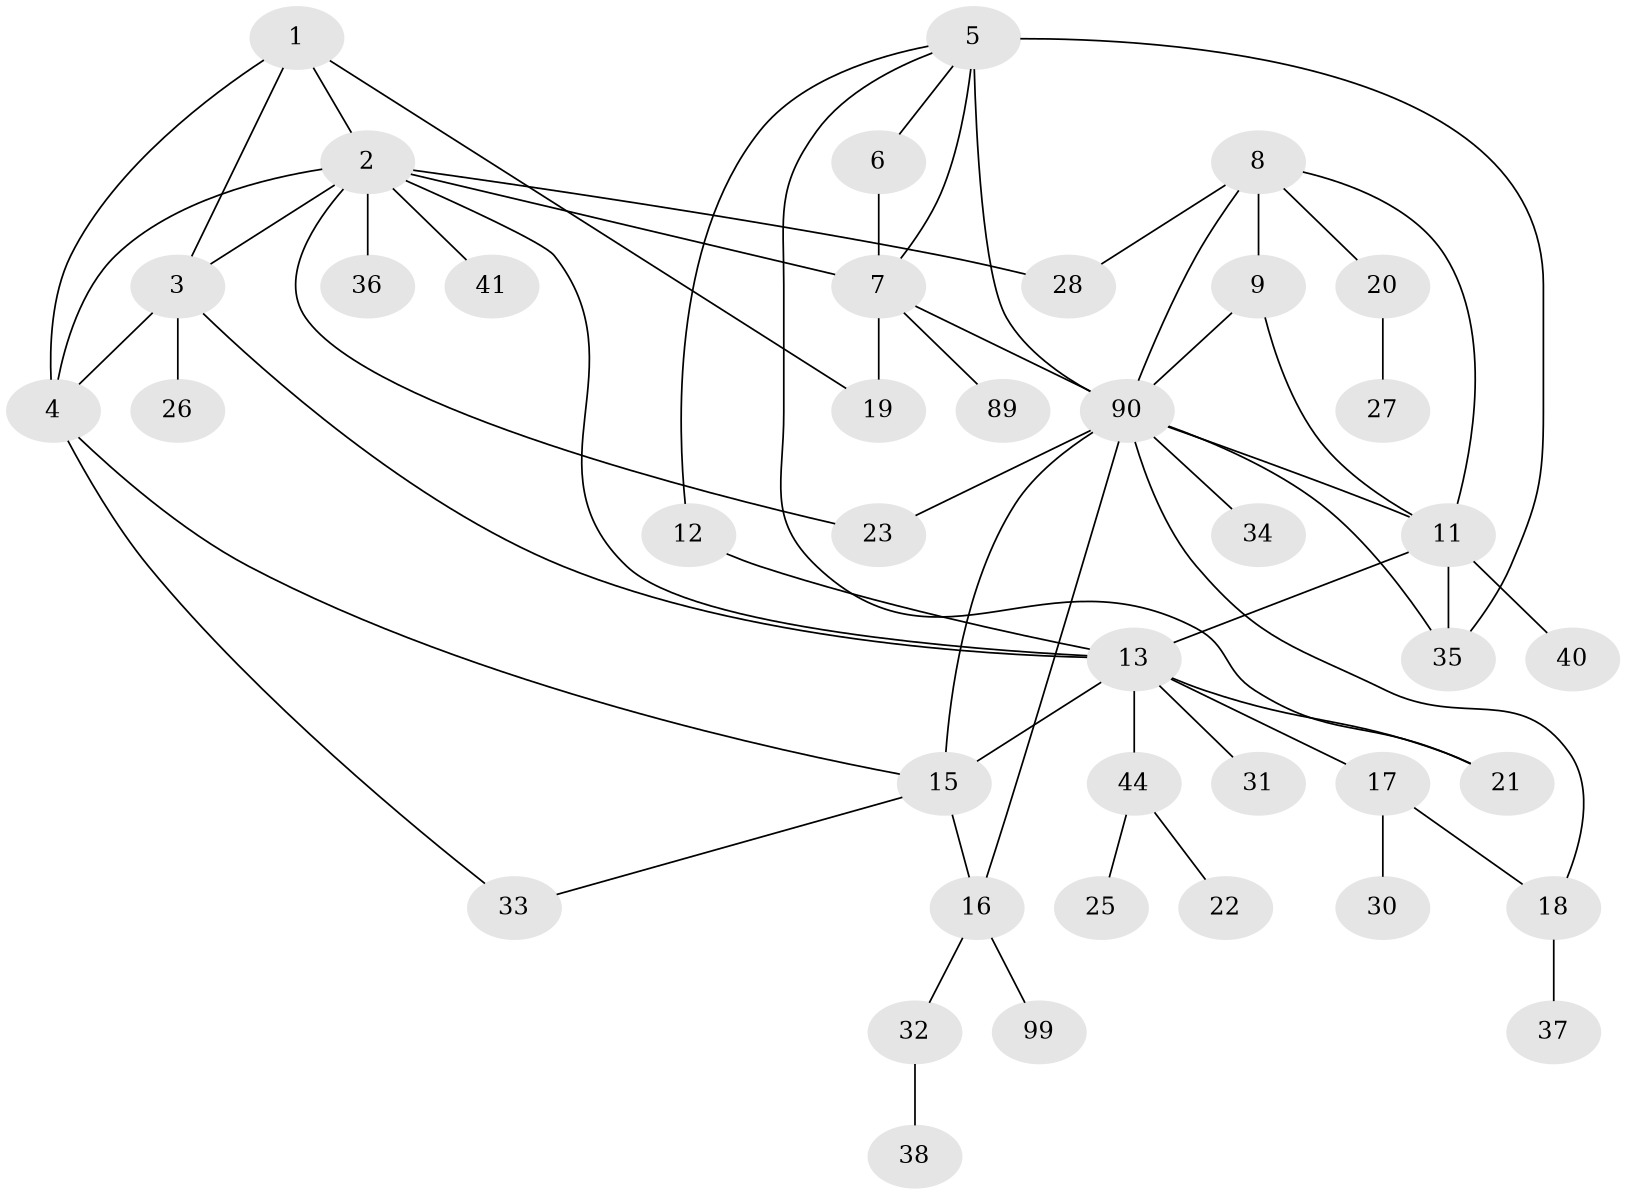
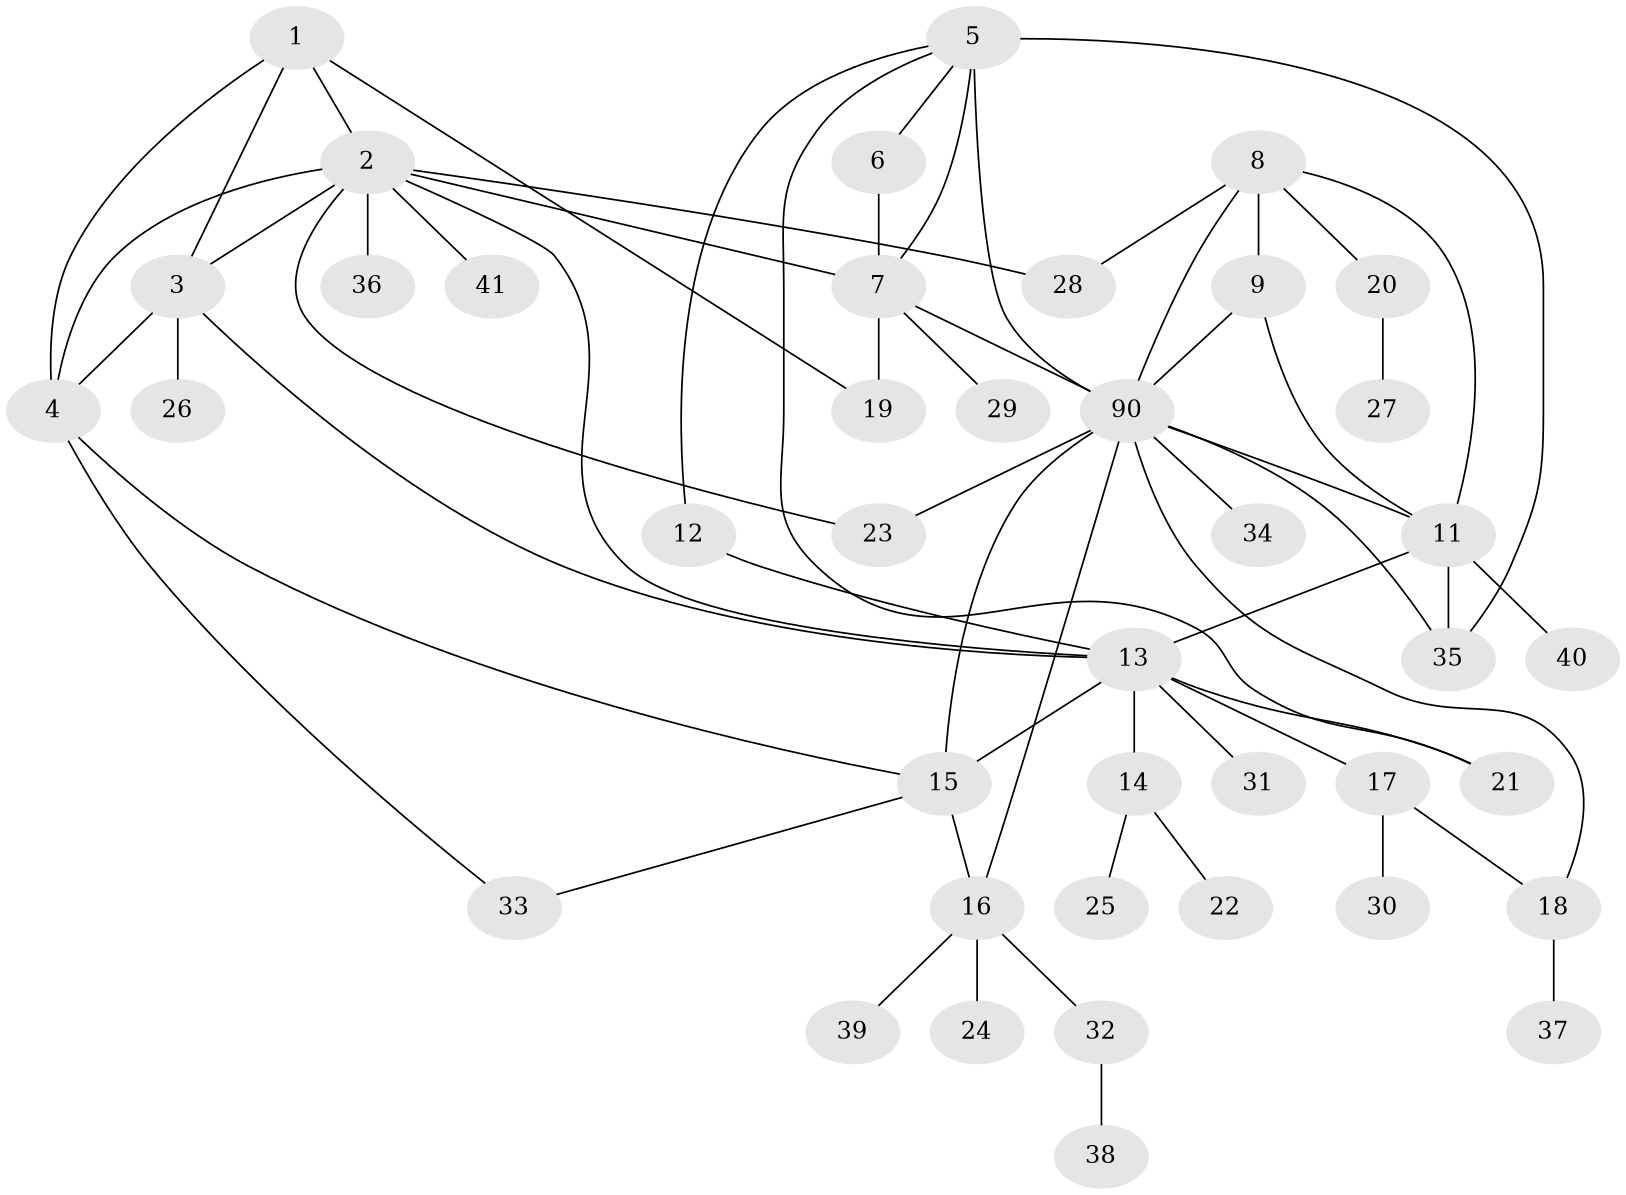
(1003, 411) -> (1003, 411)
(1134, 784) -> (1134, 784)
none -> (977, 1032)
(1039, 1032) -> (853, 1032)
